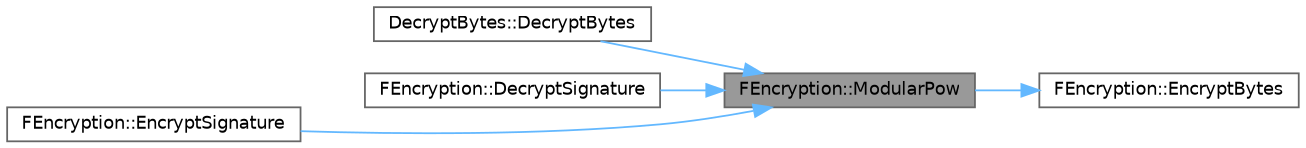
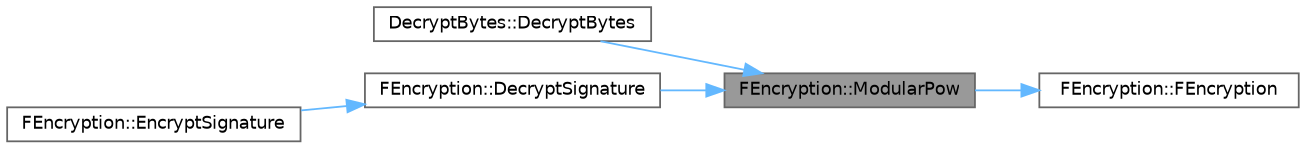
(1169, 90) -> (1169, 90)
(528, 132) -> (324, 108)
